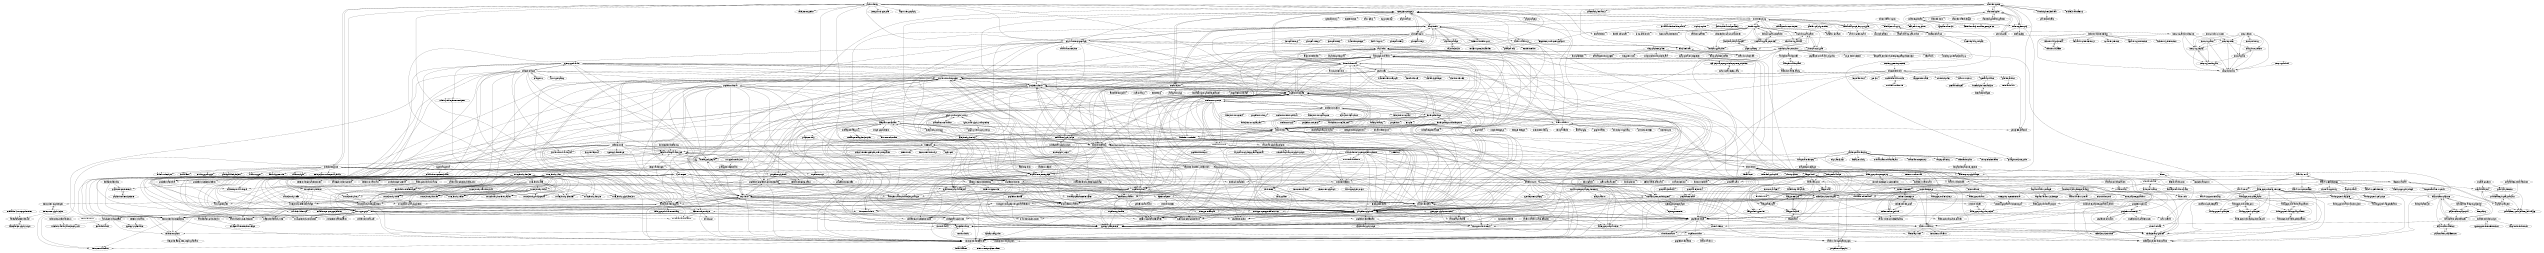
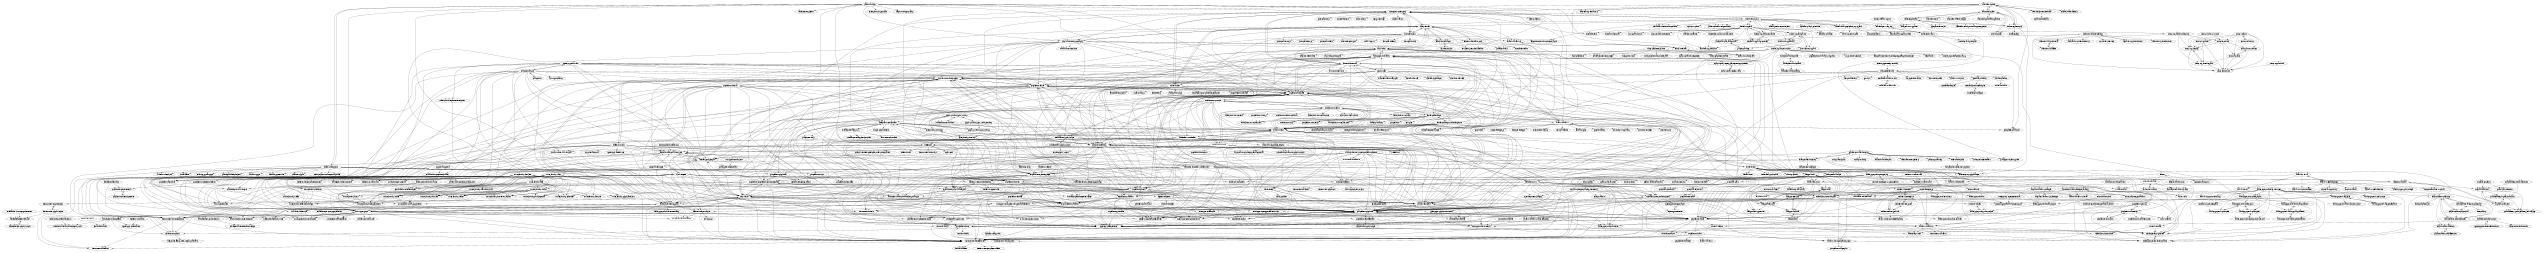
(1729, 64) -> (1731, 64)
(1886, 160) -> (1883, 160)
